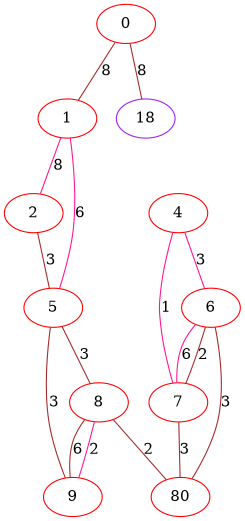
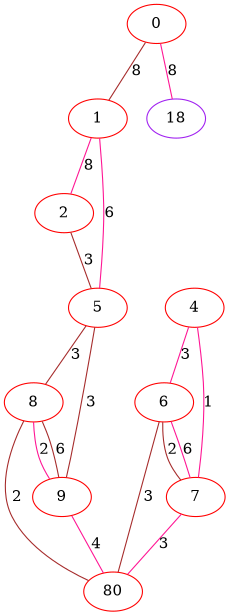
(136, 71) -> (166, 71)
(179, 450) -> (154, 544)
none -> (88, 544)
